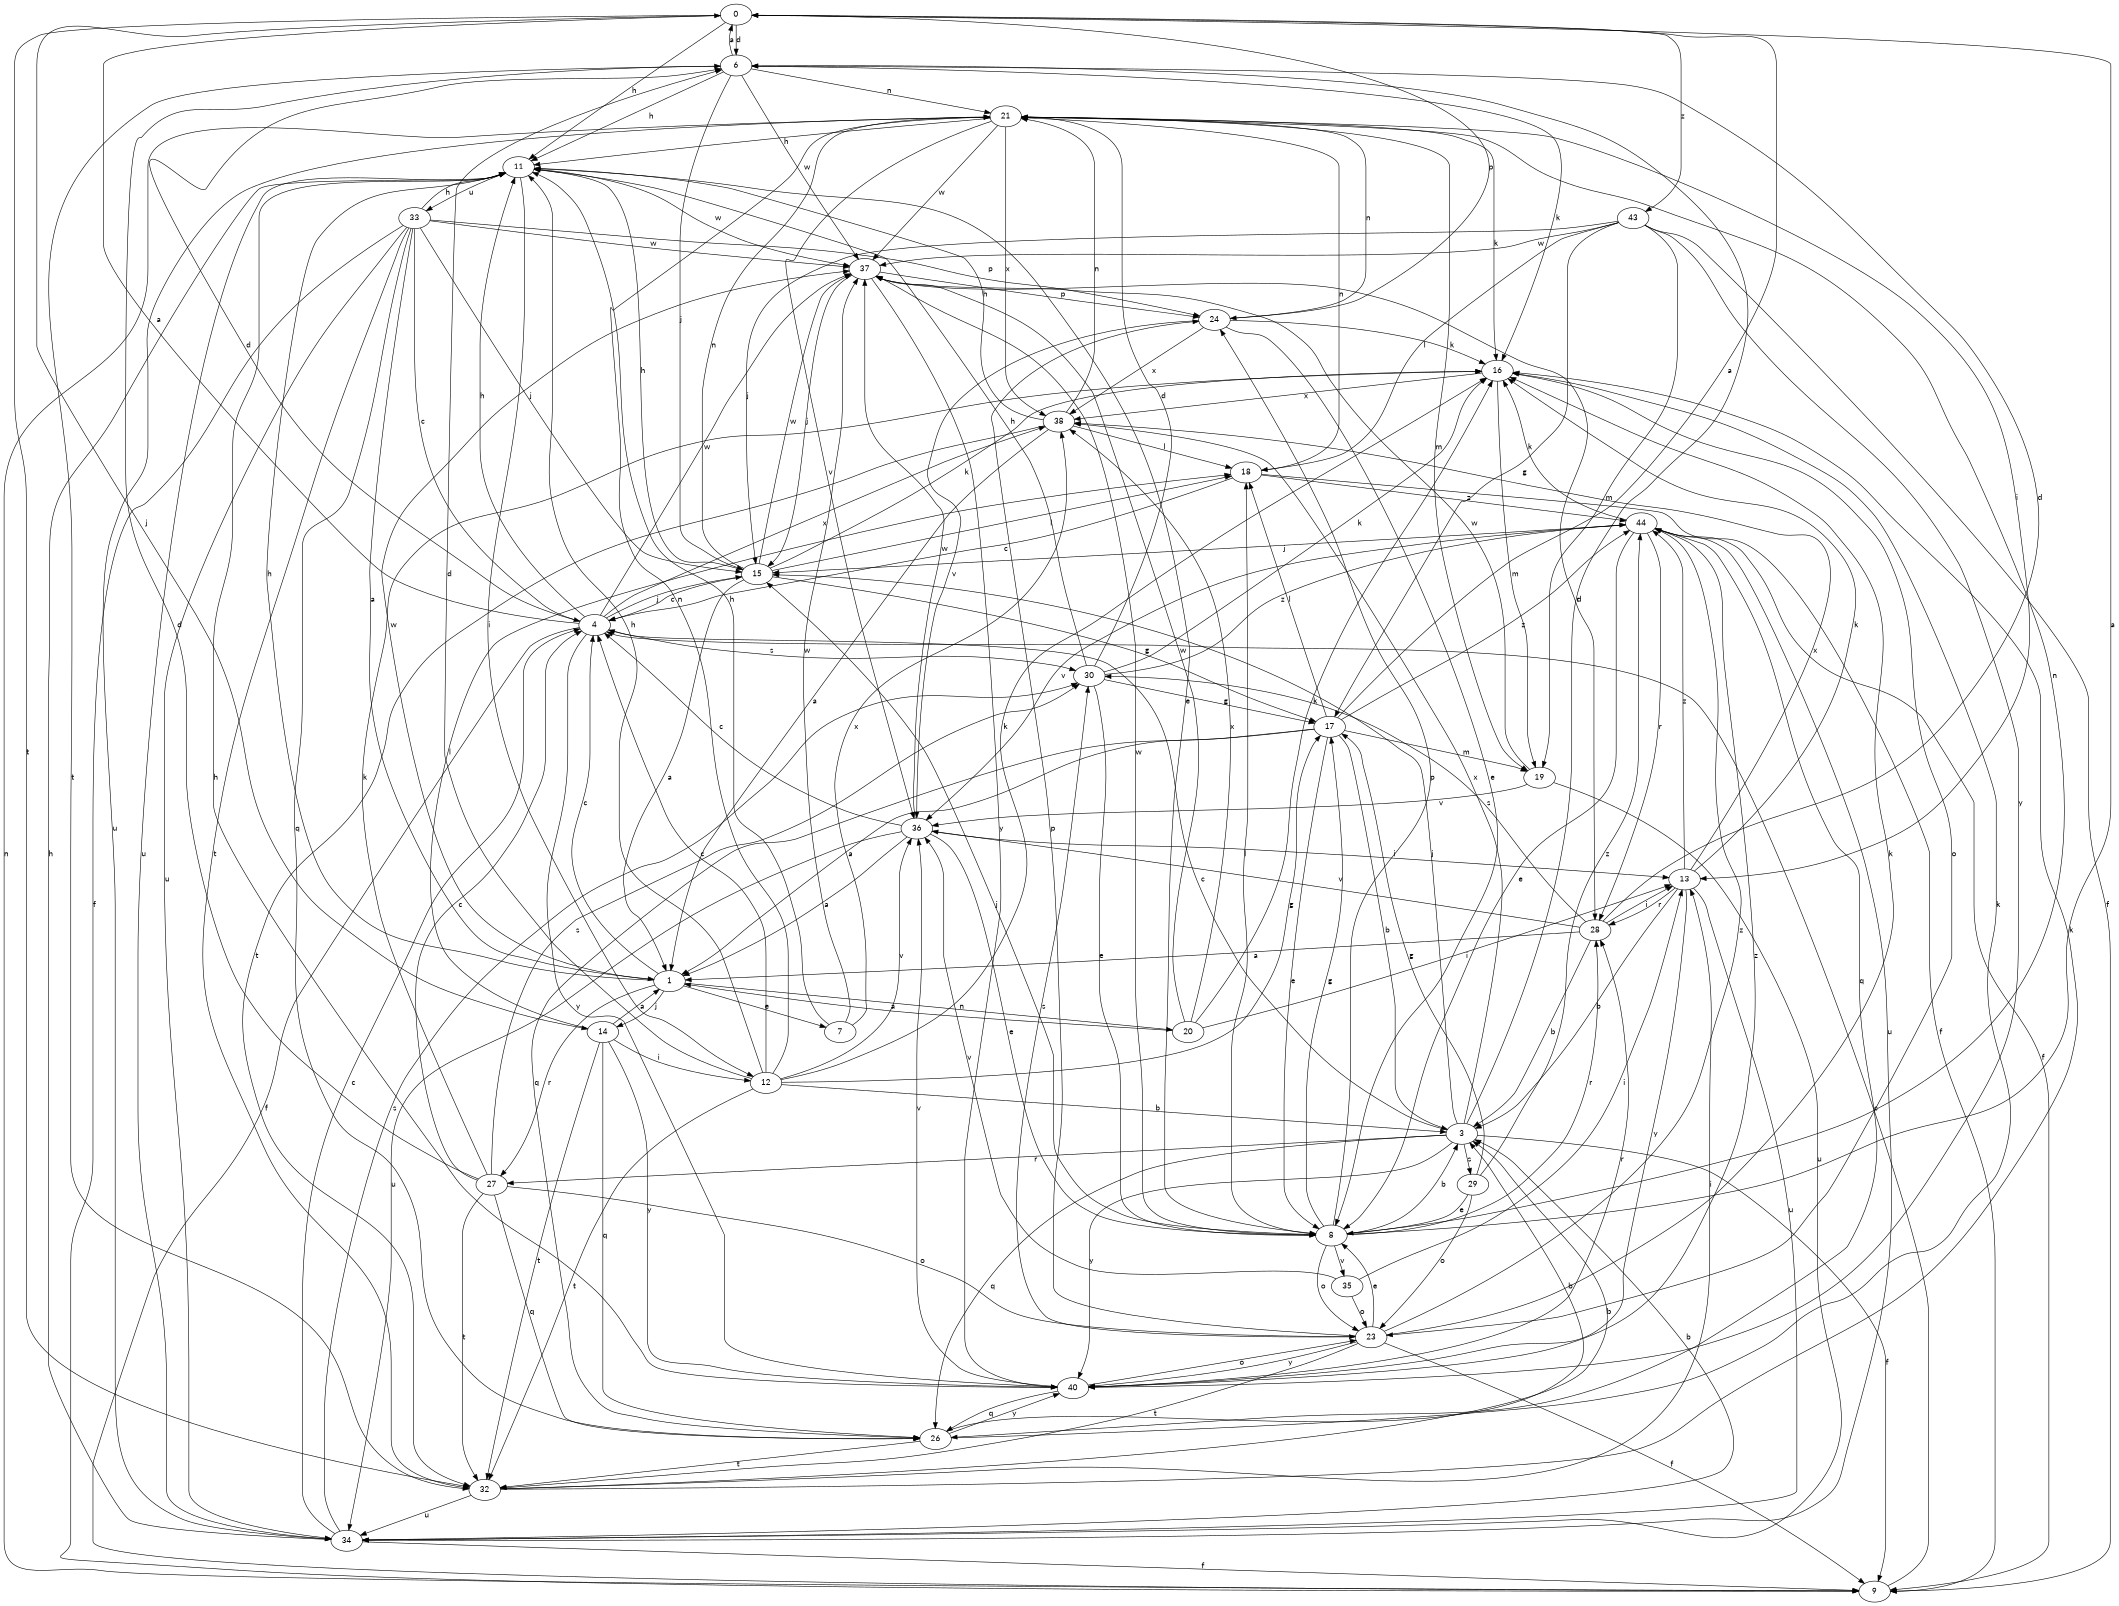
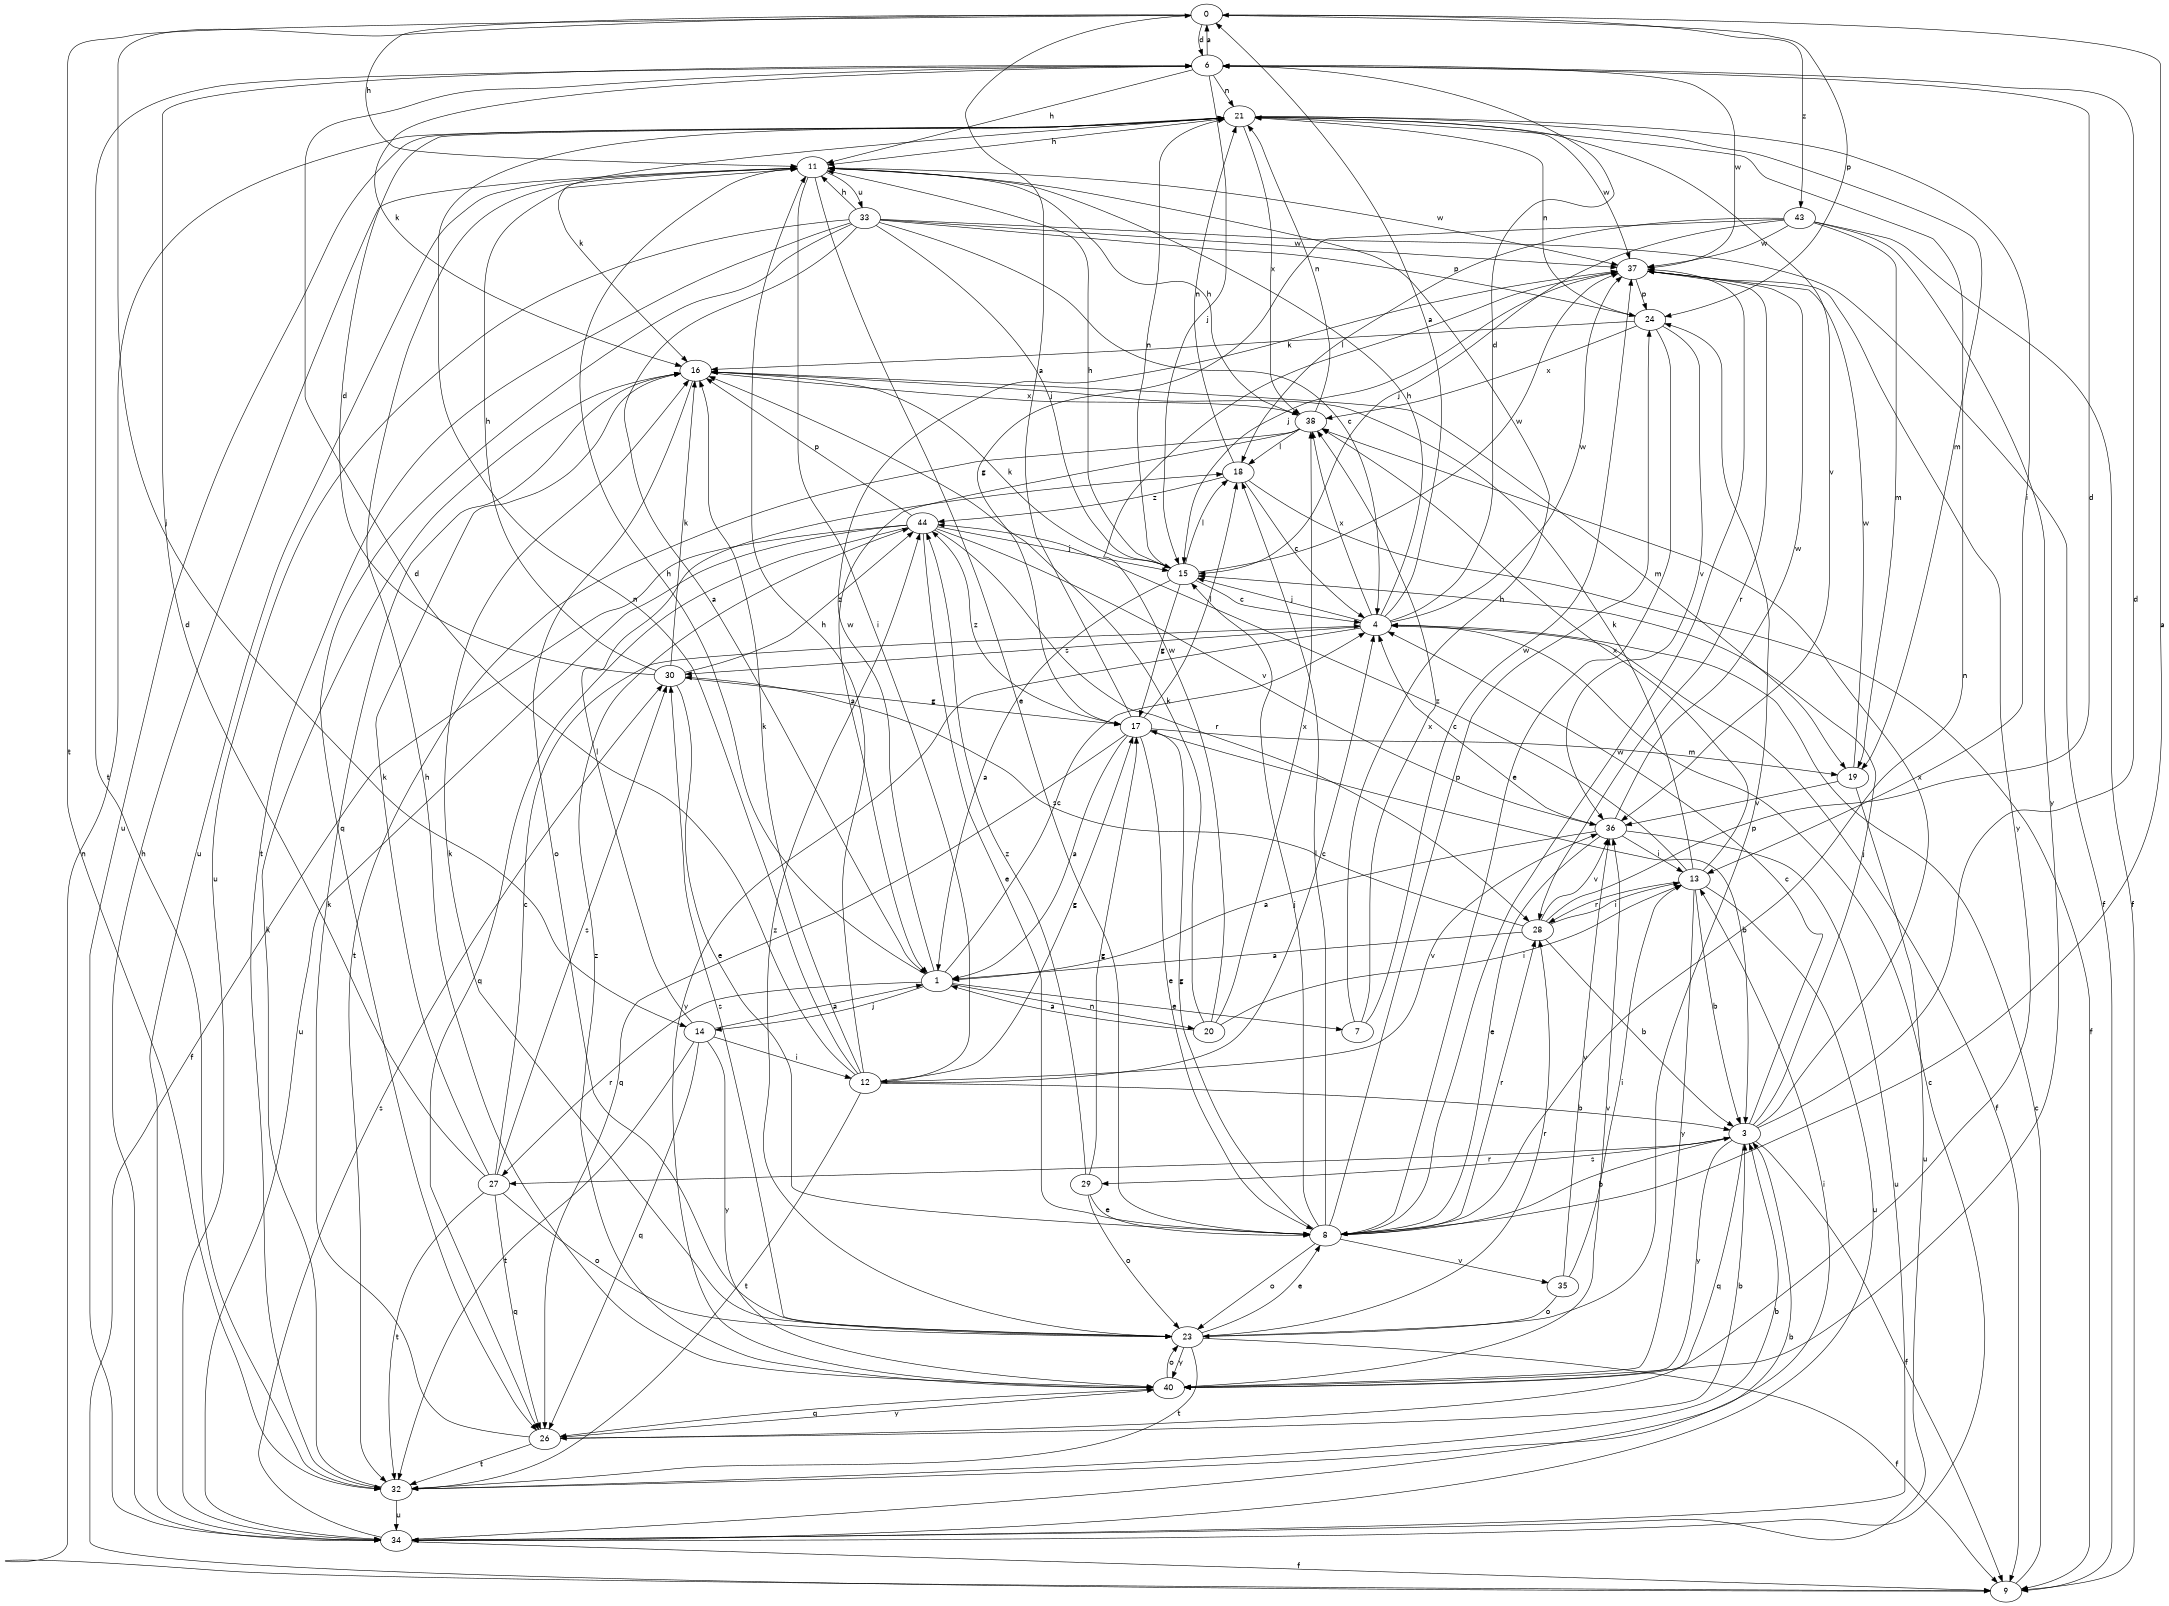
(1530, 447) -> (817, 447)
(1512, 1328) -> (1491, 1242)
